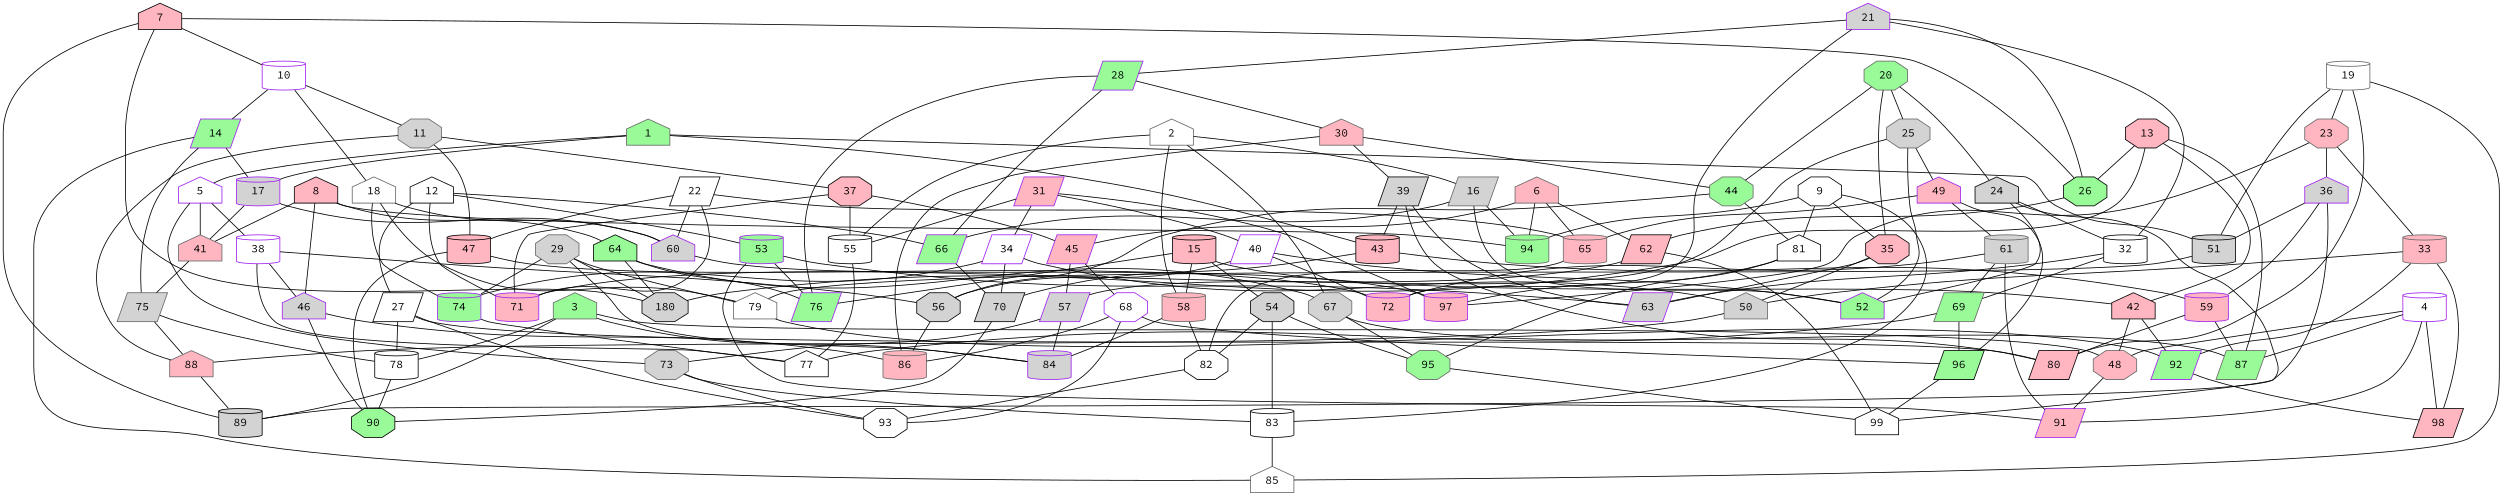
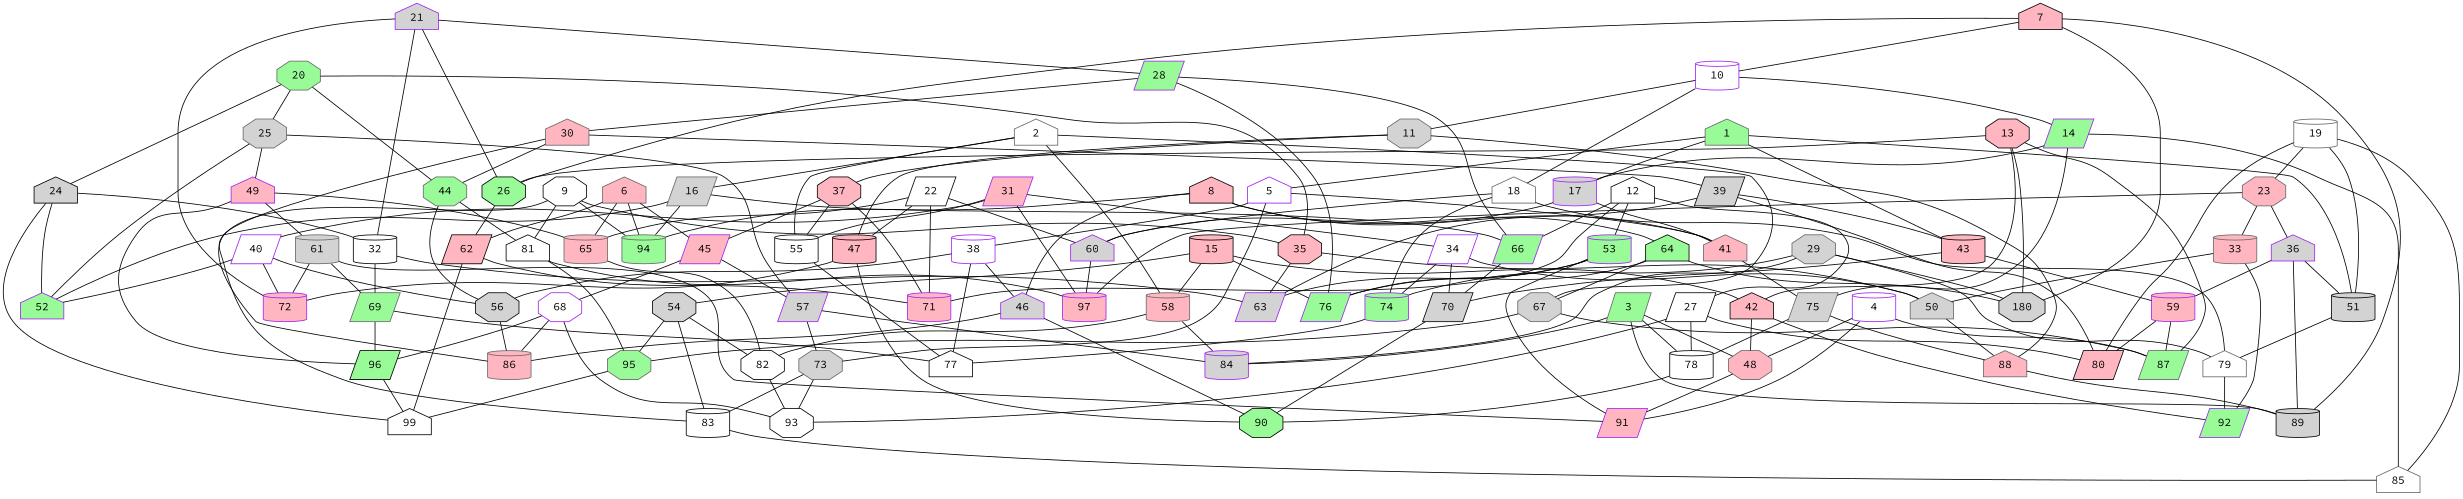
(575, 307) -> (1629, 307)
(2438, 423) -> none
